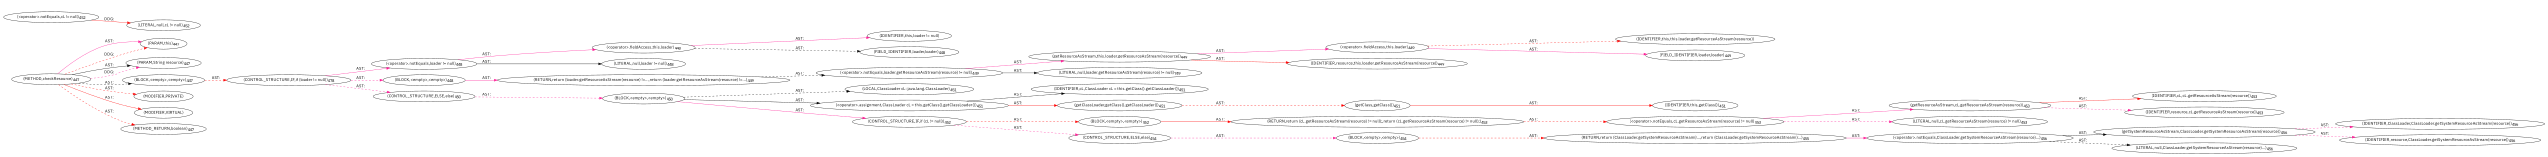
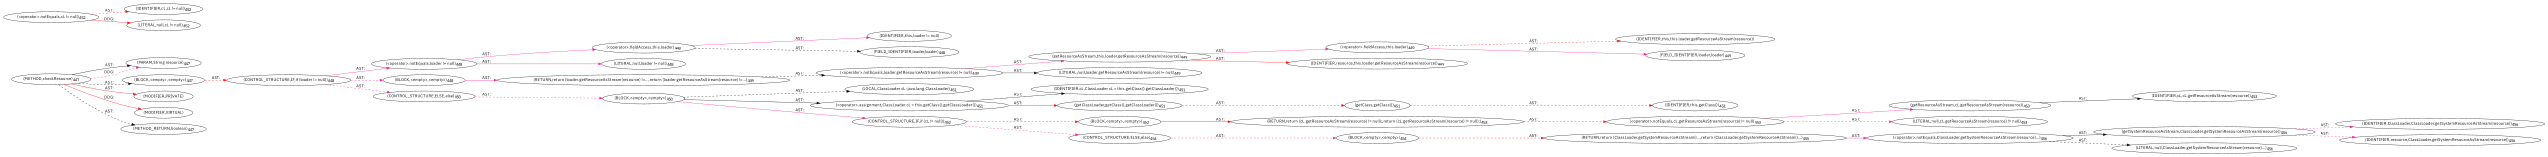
none -> (164, 9)
(164, 44) -> none
(538, 64) -> (538, 64)
(1177, 72) -> (1177, 72)
(331, 80) -> (331, 80)
(102, 90) -> (102, 90)
(110, 97) -> (110, 97)
(2089, 101) -> (2089, 101)
(1530, 105) -> (1530, 105)
(94, 108) -> (94, 108)
(2204, 112) -> none
